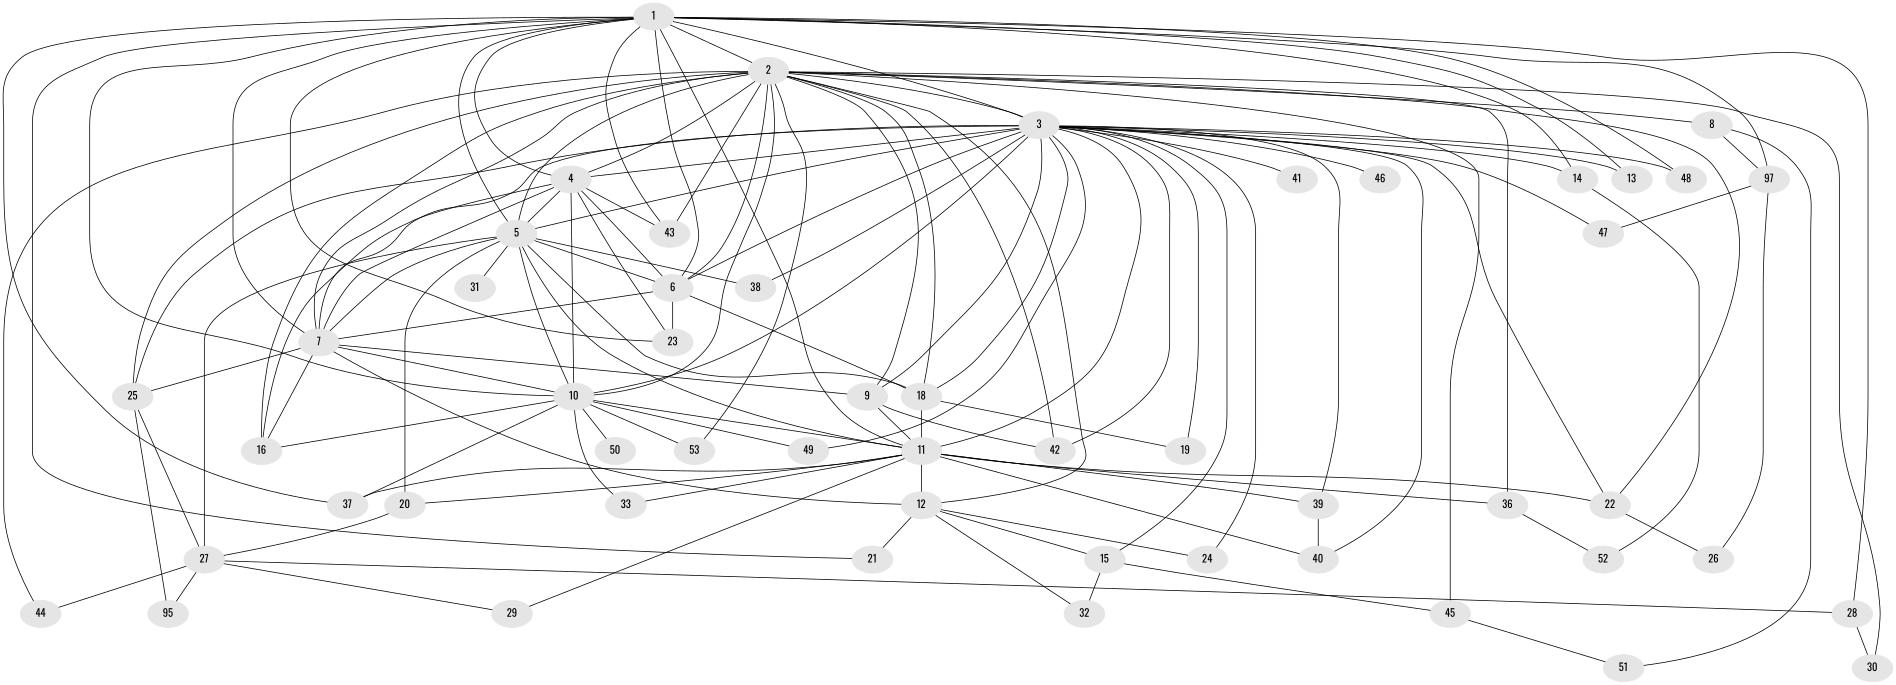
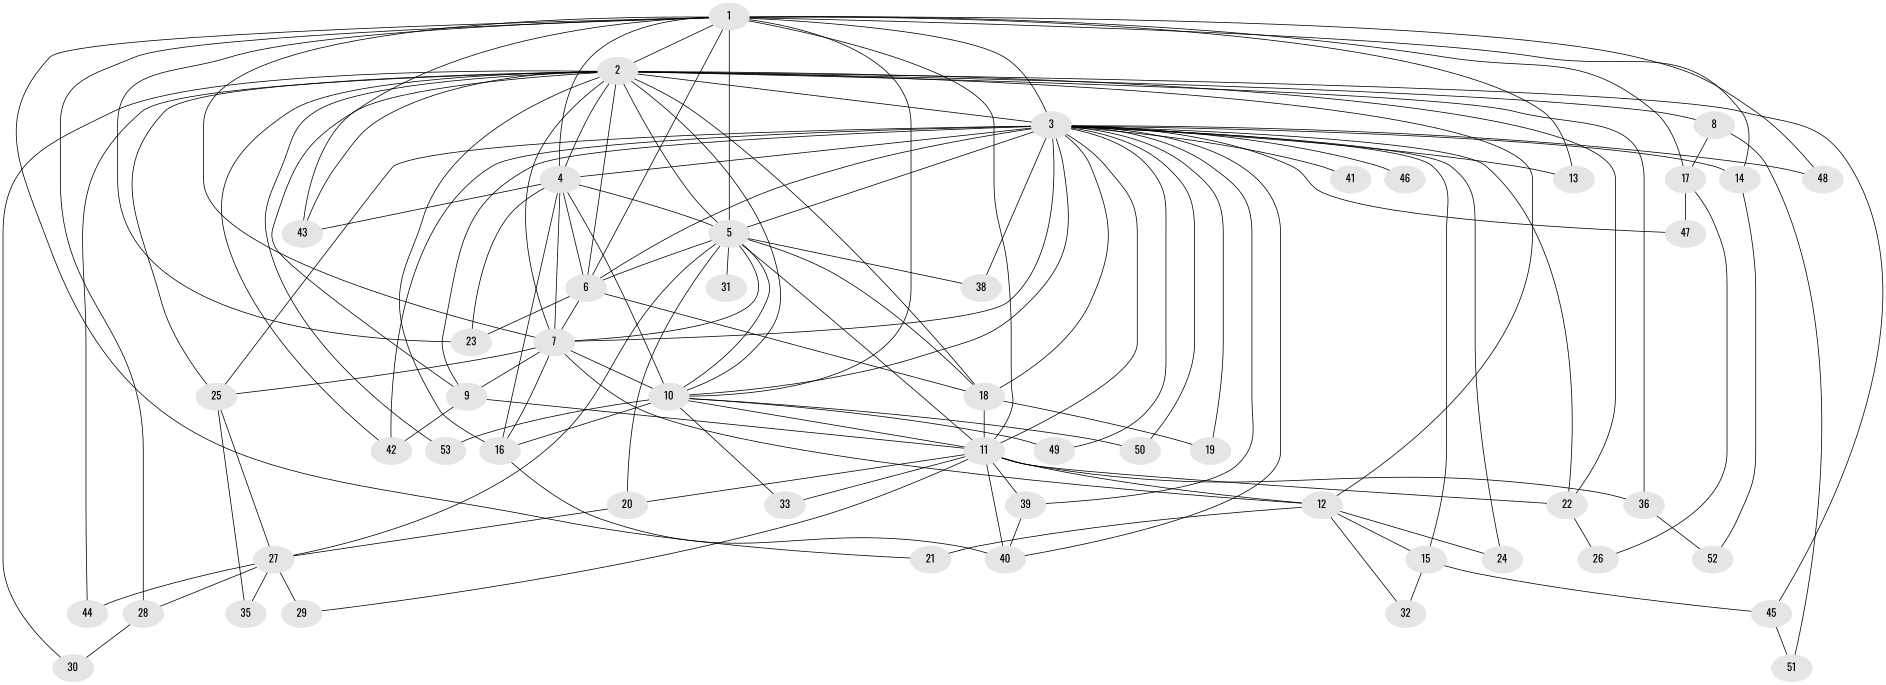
(1769, 179) -> (1686, 179)
none -> (1195, 252)
(348, 505) -> none
none -> (765, 542)
(168, 614) -> (246, 614)
